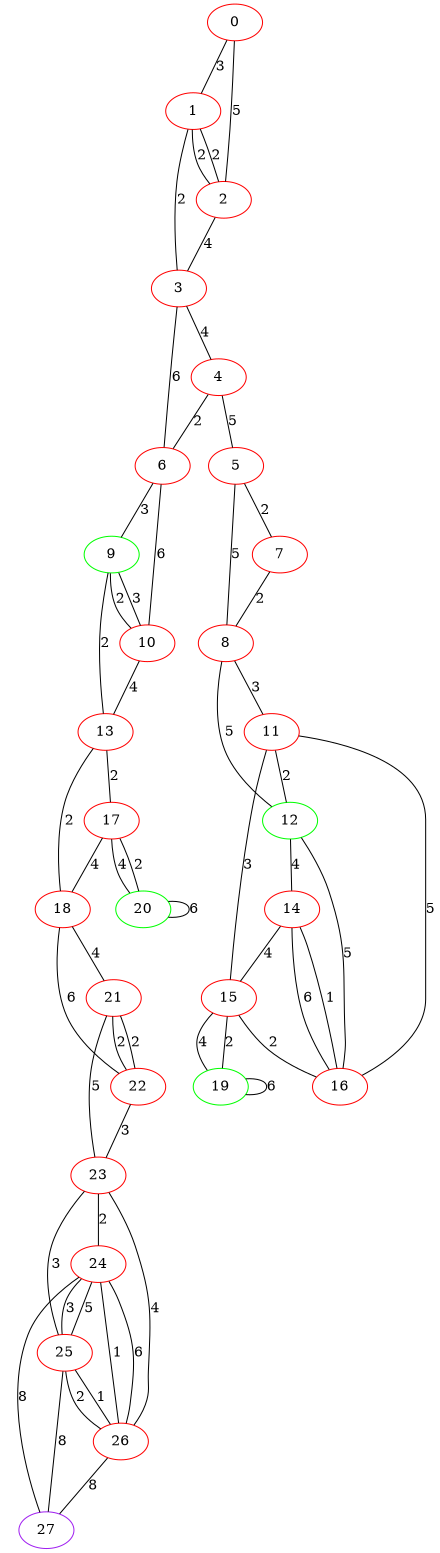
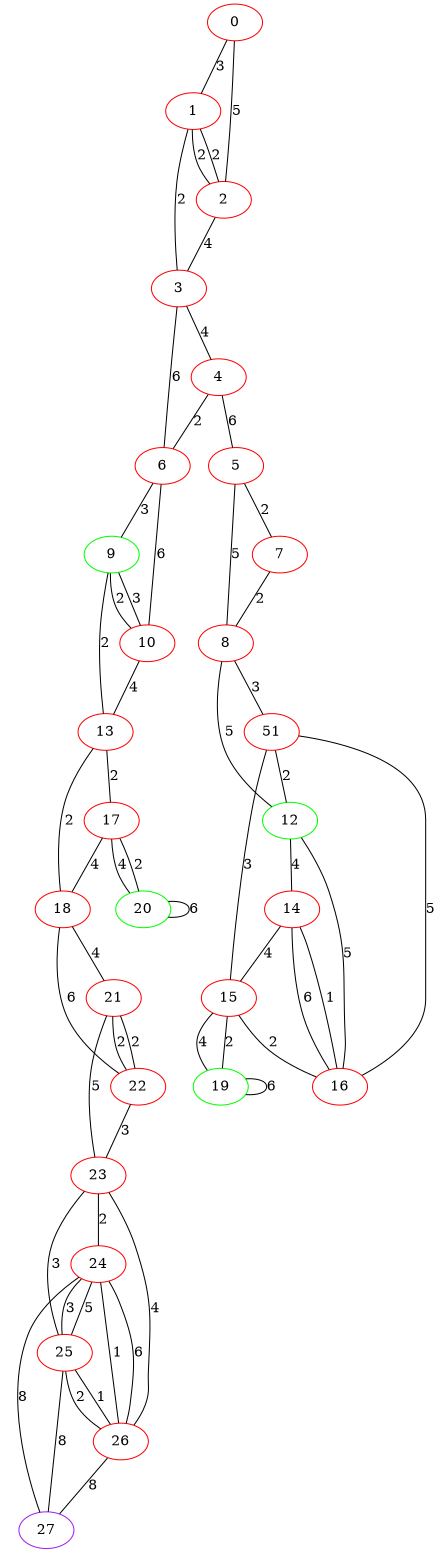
(233, 422) -> (233, 422)
(272, 732) -> (272, 732)
